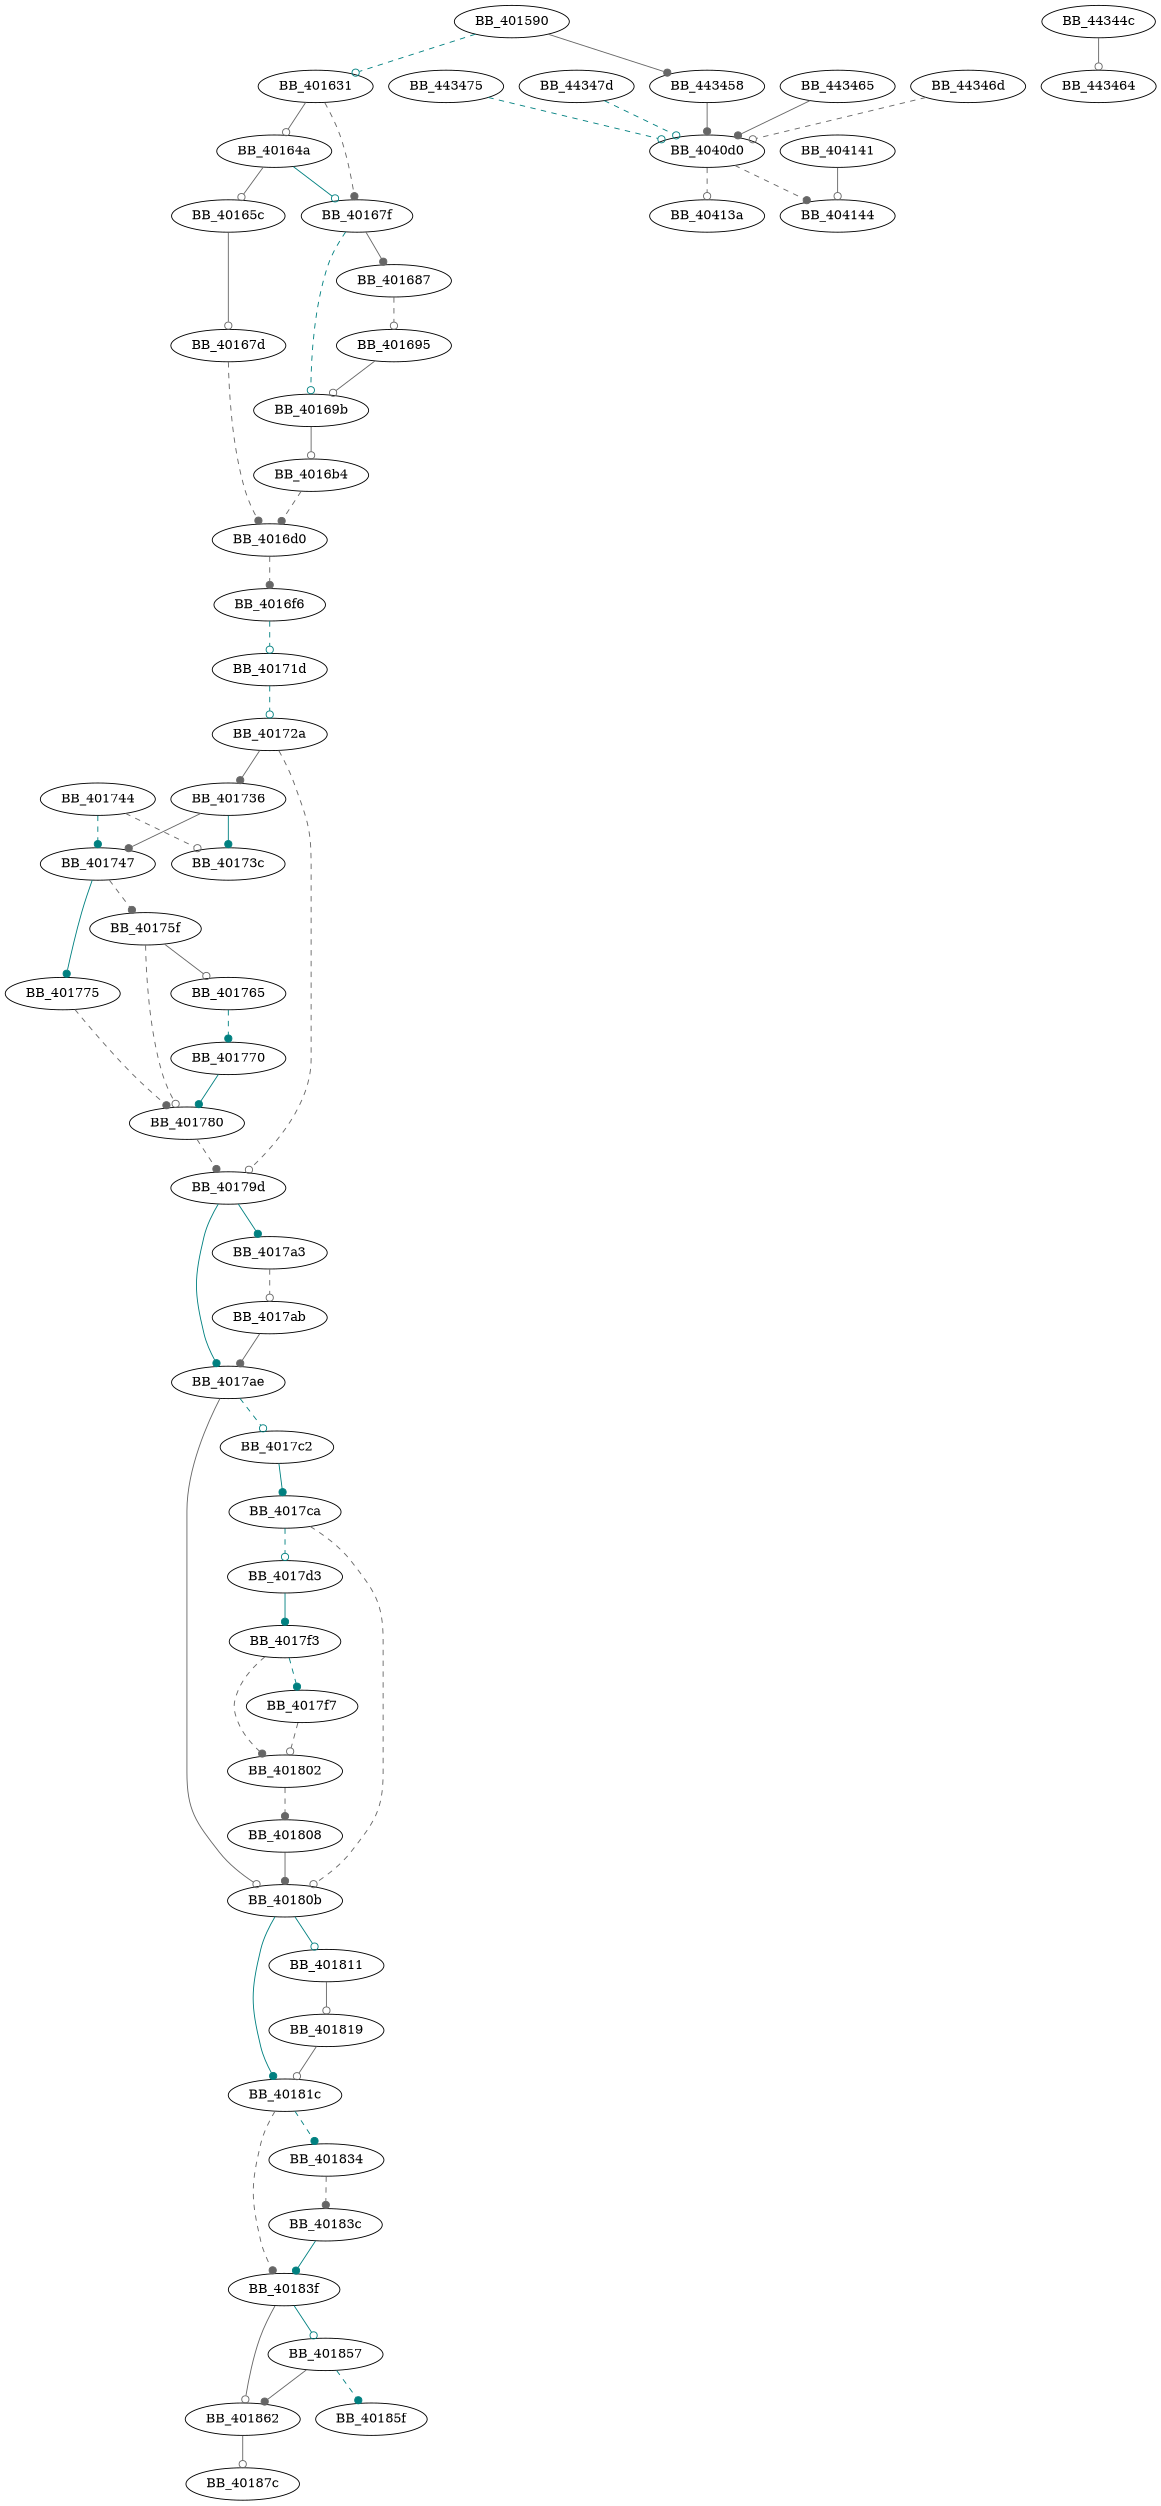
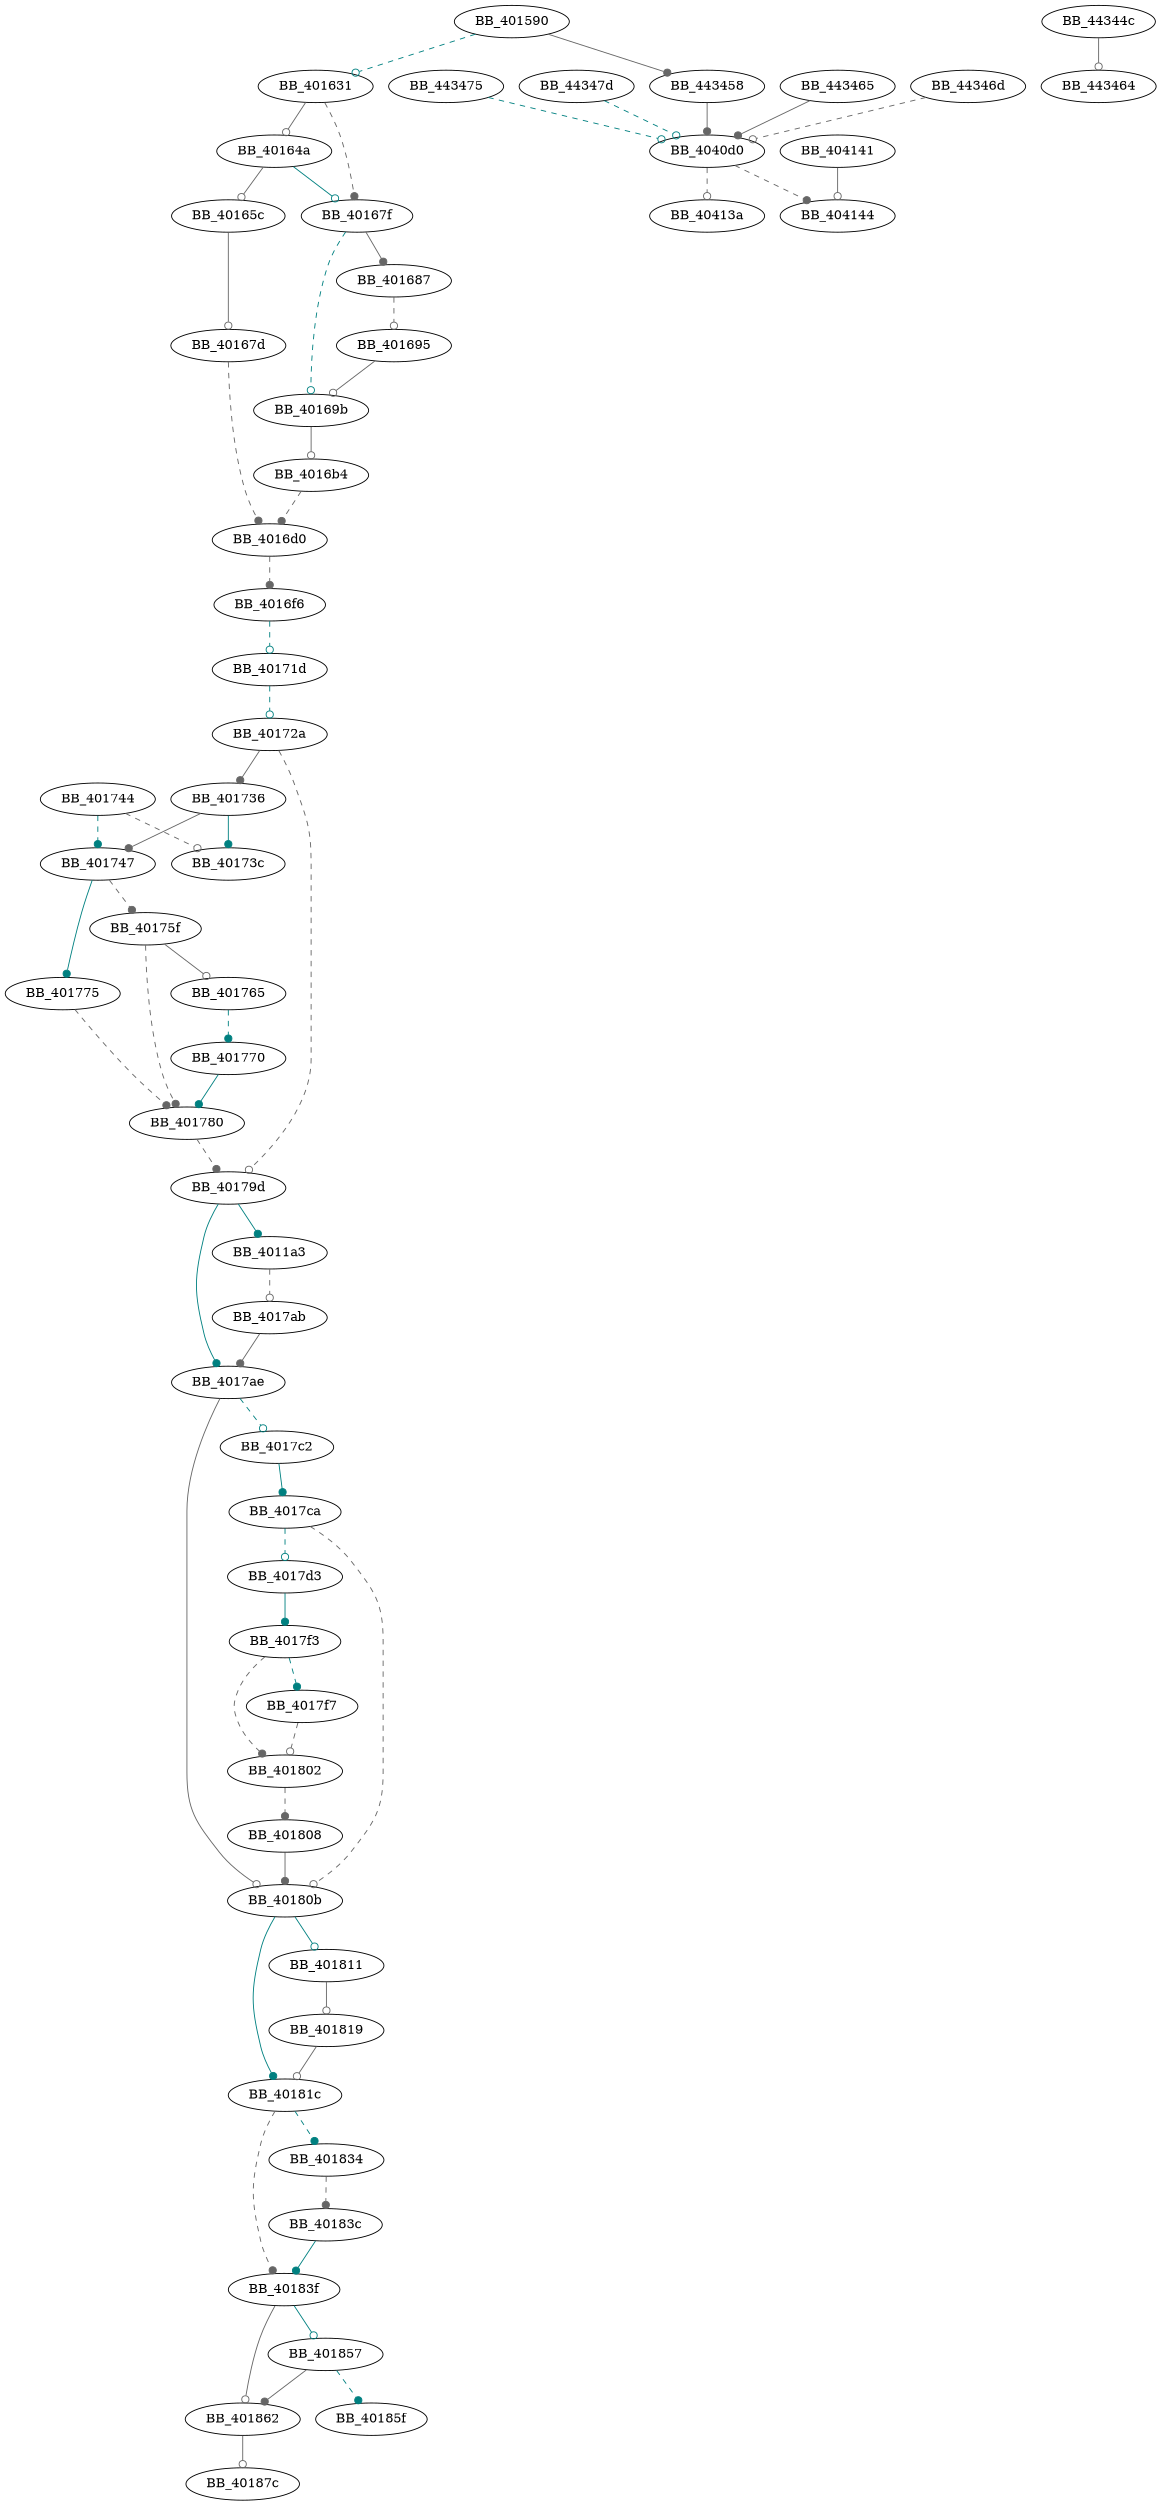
(152, 1025) -> (152, 1025)
(270, 1253) -> (270, 1253)
